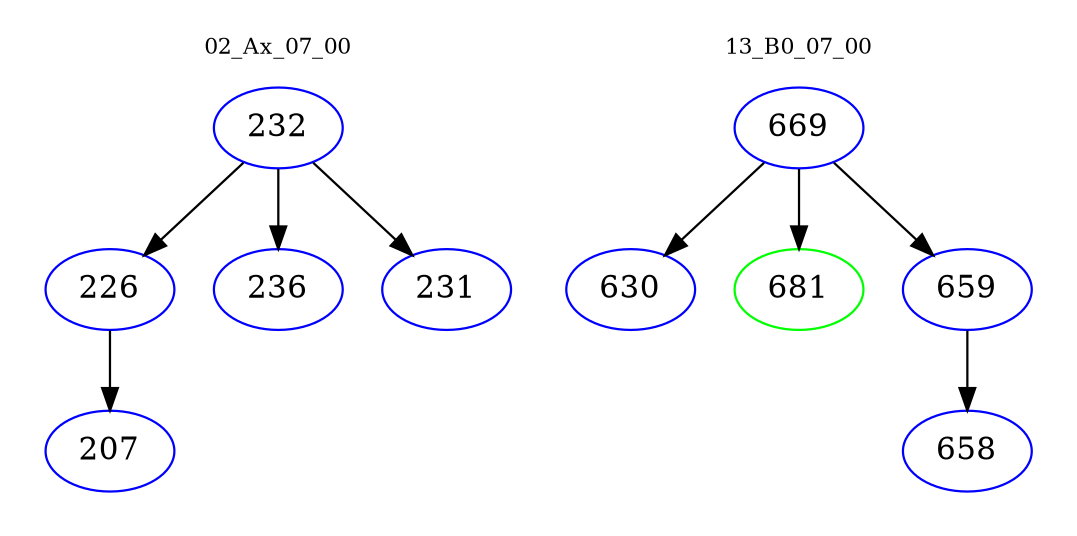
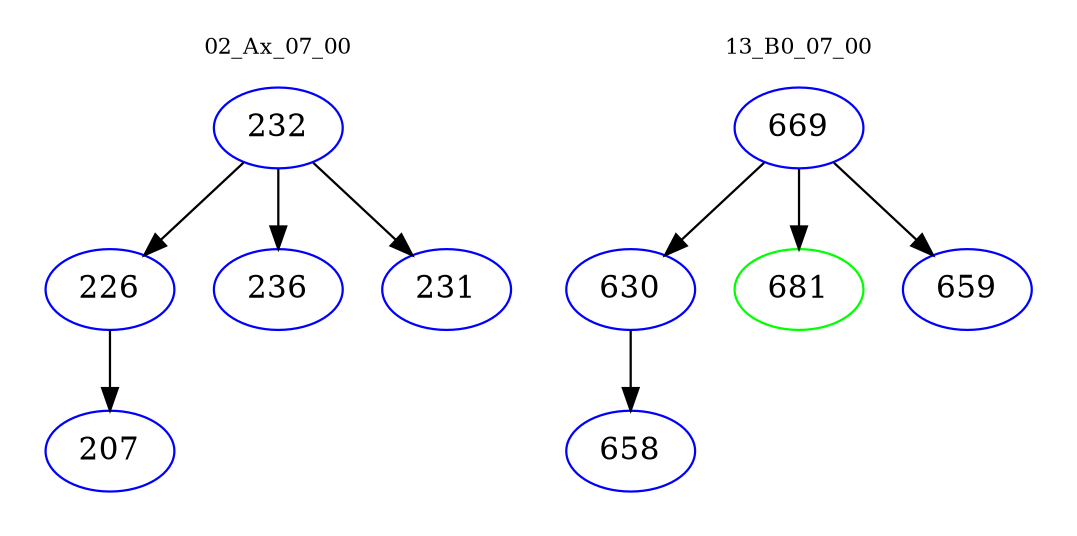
(967, 359) -> (631, 359)
